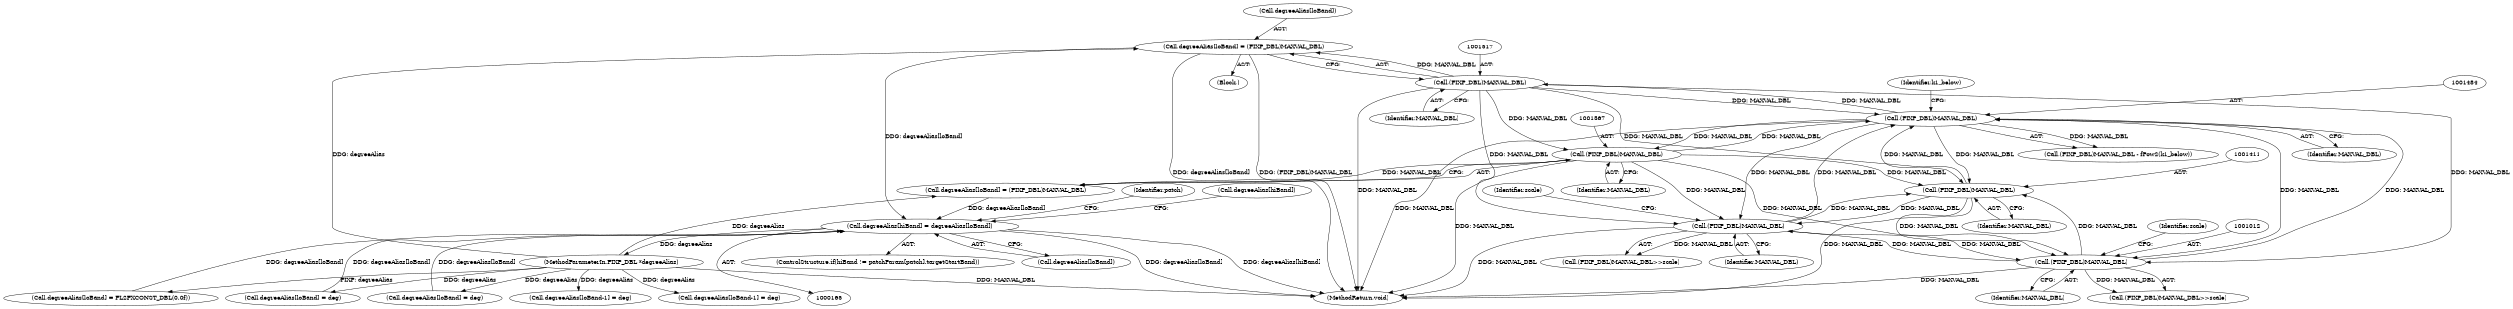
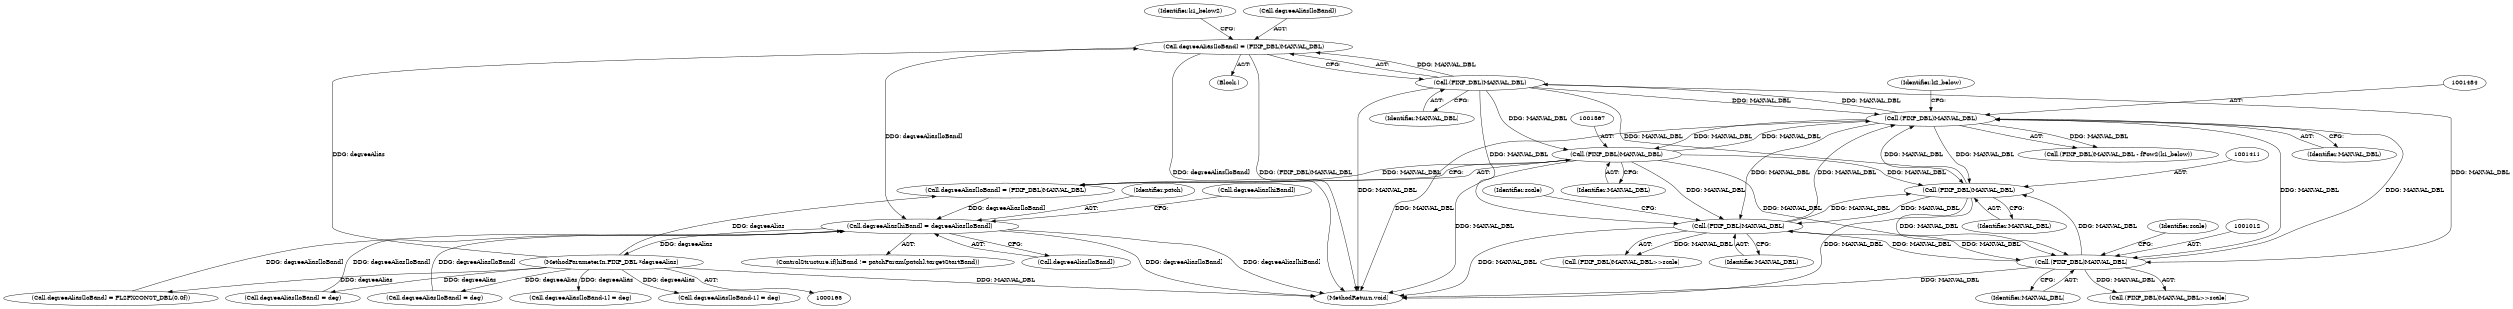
none -> (1190, 11)
(1480, 47) -> none
(1931, 83) -> (1931, 83)
(1093, 209) -> (1093, 209)
(722, 255) -> (735, 290)
(367, 280) -> (367, 280)
